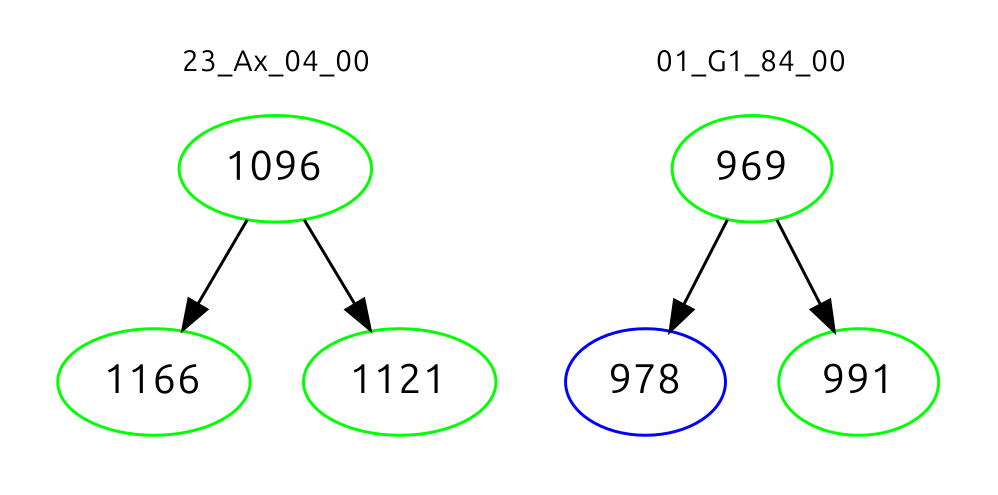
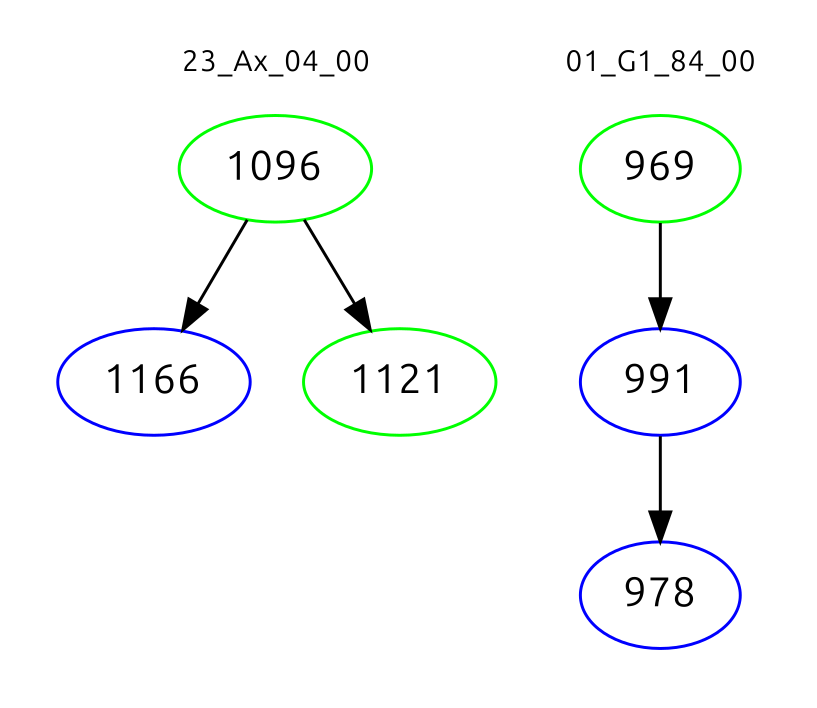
(706, 262) -> (660, 474)
(154, 382) -> (154, 382)
(859, 382) -> (660, 382)
